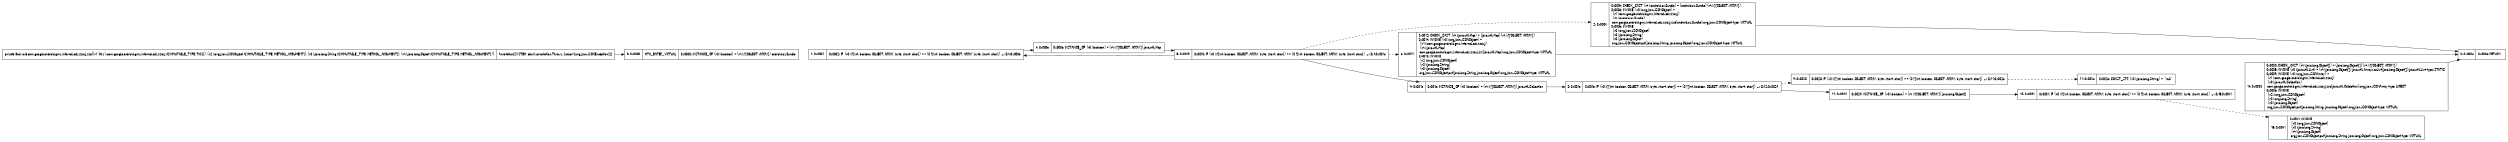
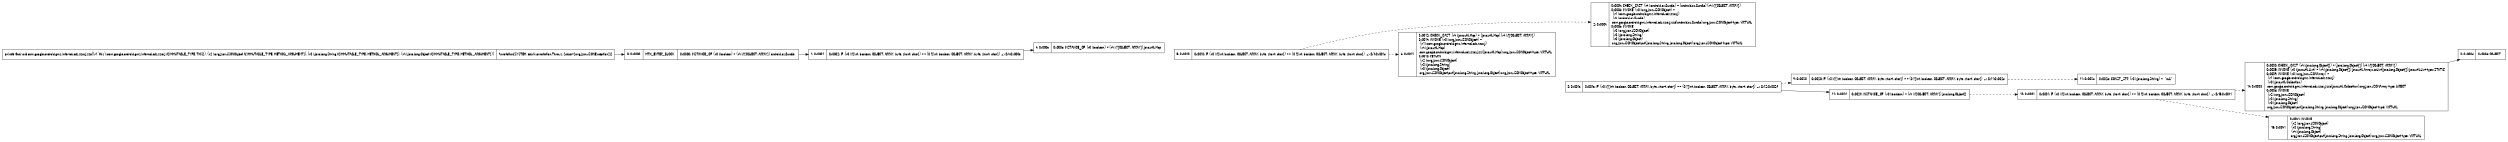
(2106, 33) -> none
(1168, 50) -> none
(661, 54) -> (660, 54)
(2005, 54) -> none
(2491, 54) -> (2491, 54)
(1100, 56) -> (802, 54)
(1431, 56) -> (1431, 56)
(1477, 87) -> none
none -> (2239, 90)
(1992, 94) -> (1992, 94)
(2282, 99) -> (2282, 99)
(2309, 123) -> (2309, 123)
